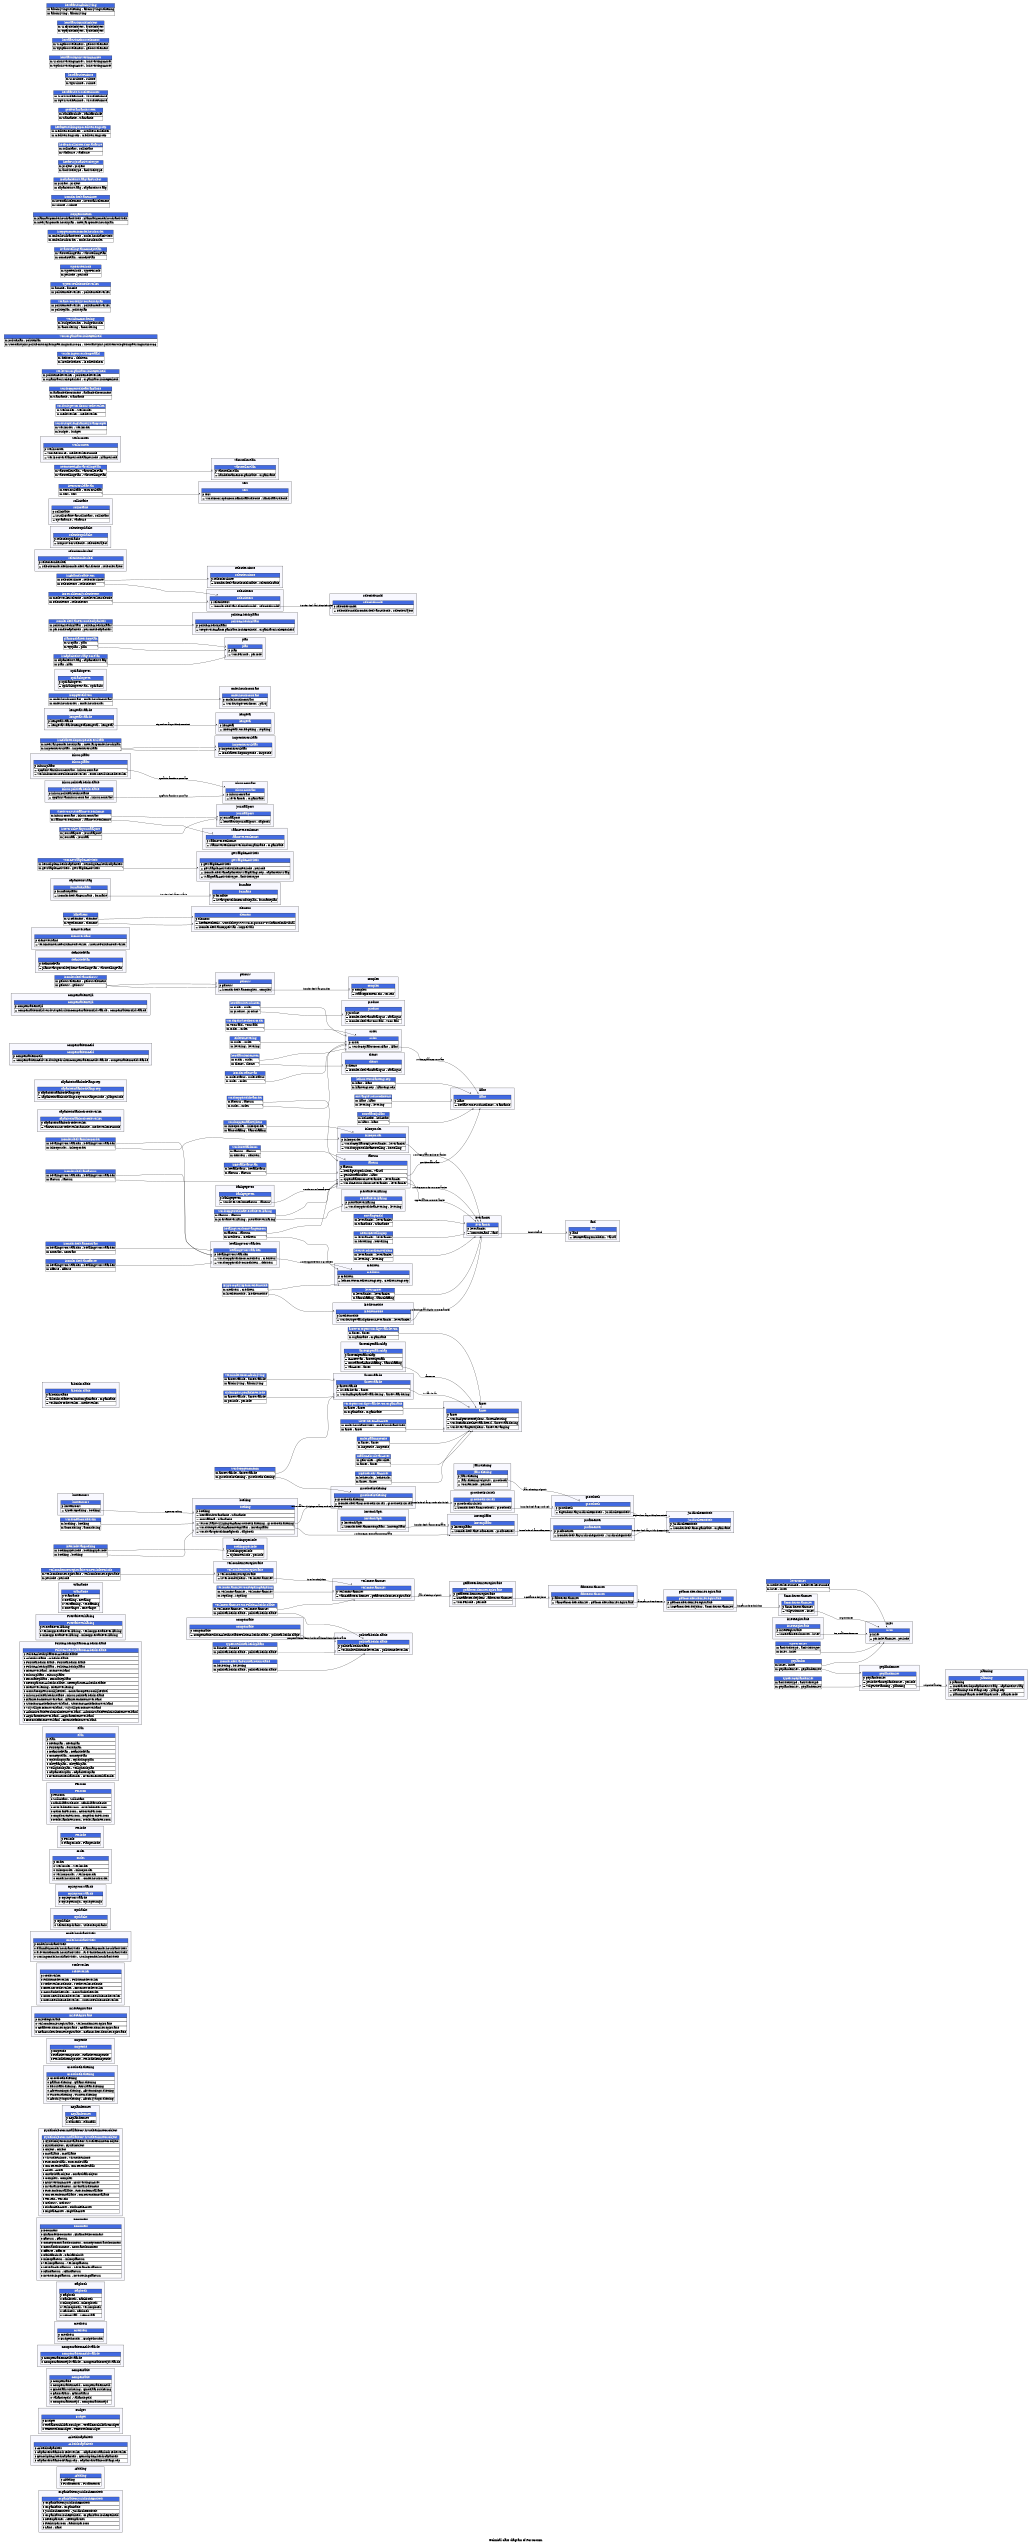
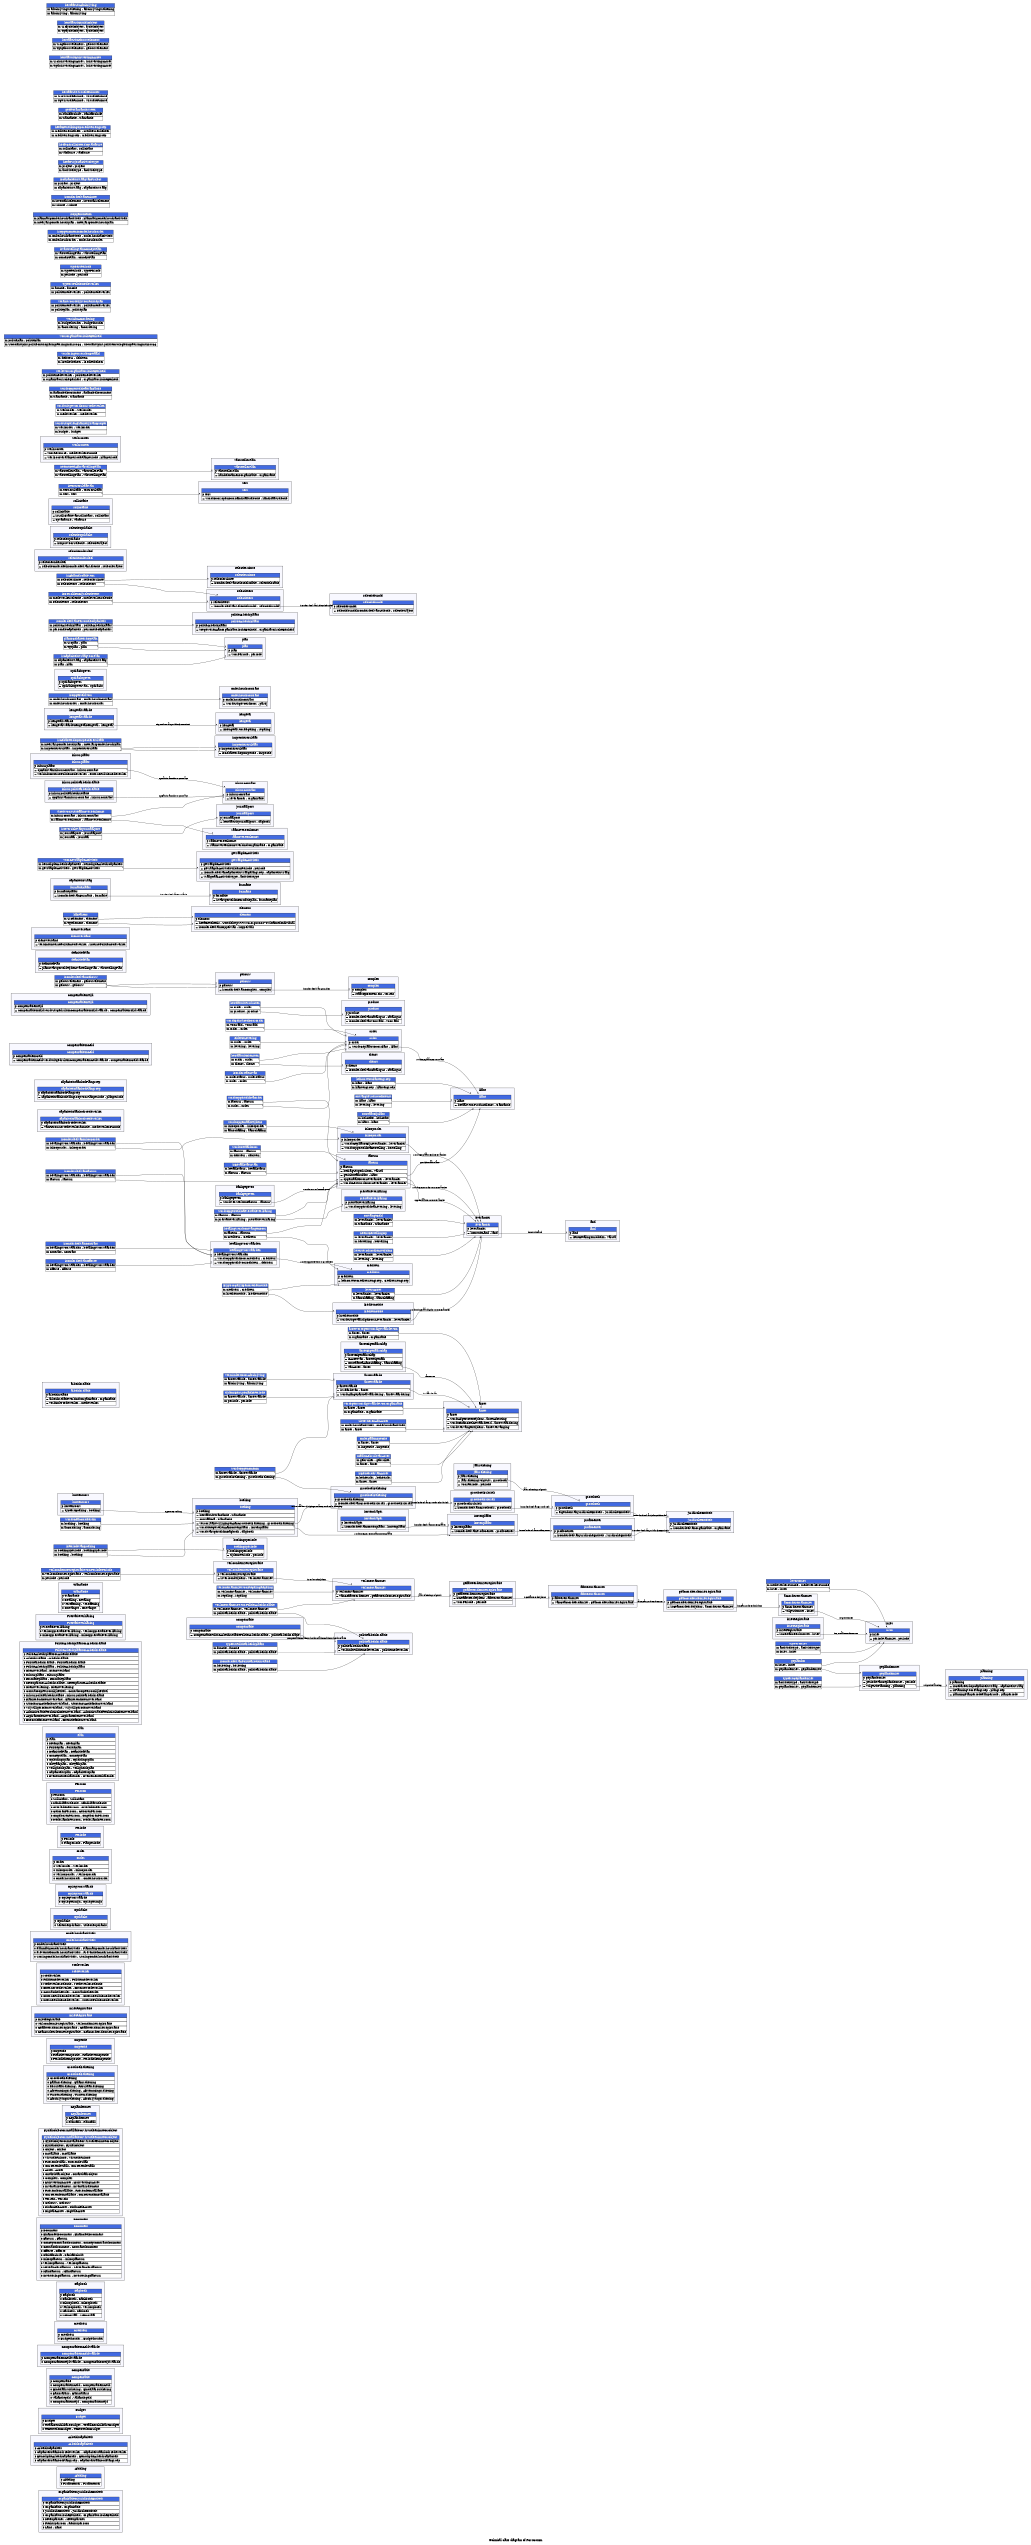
(81, 79) -> none
(164, 817) -> (168, 808)
(650, 1515) -> (650, 1515)
